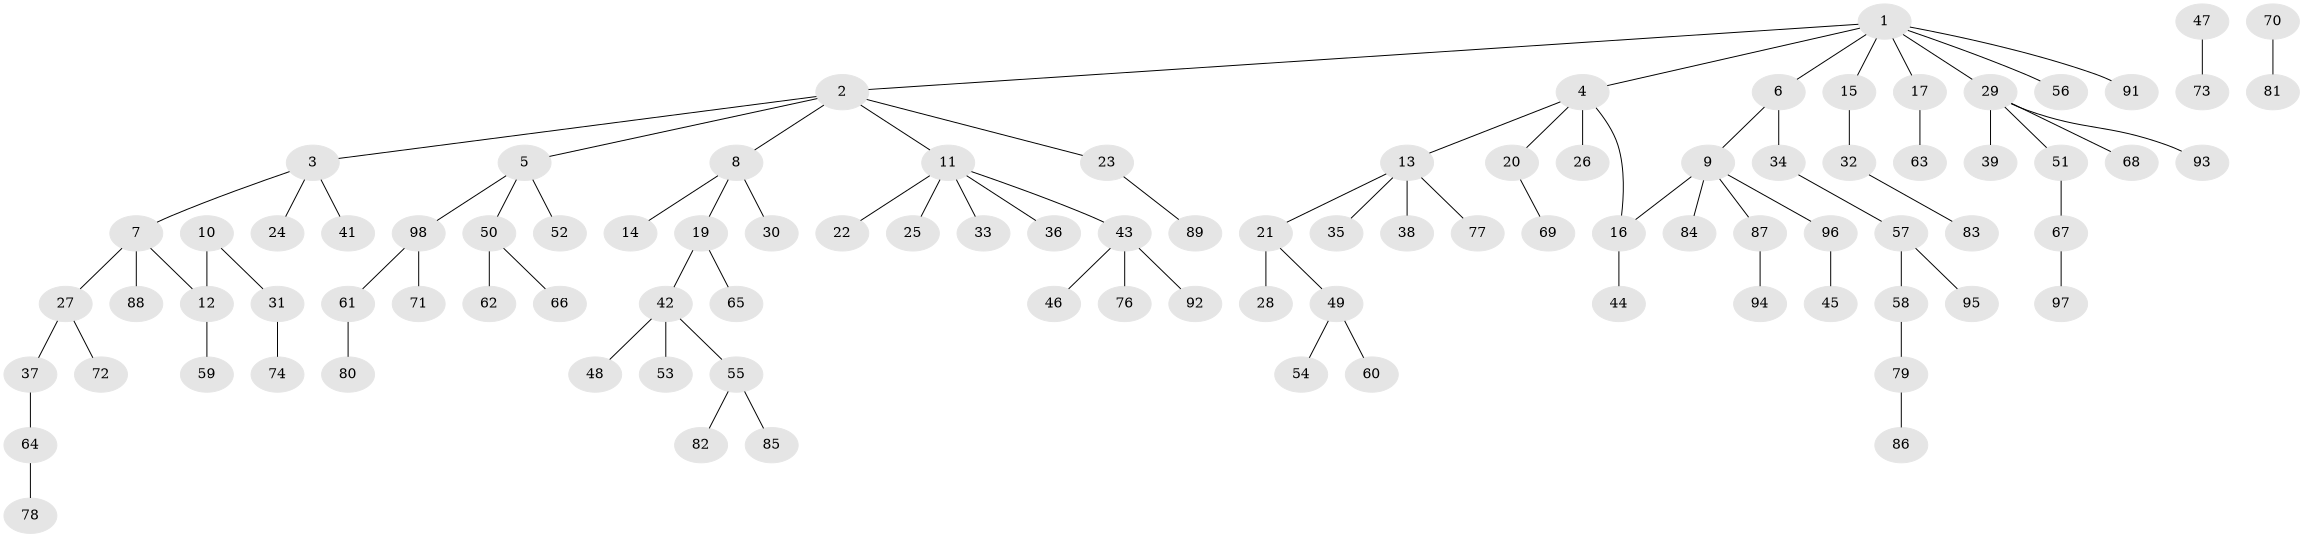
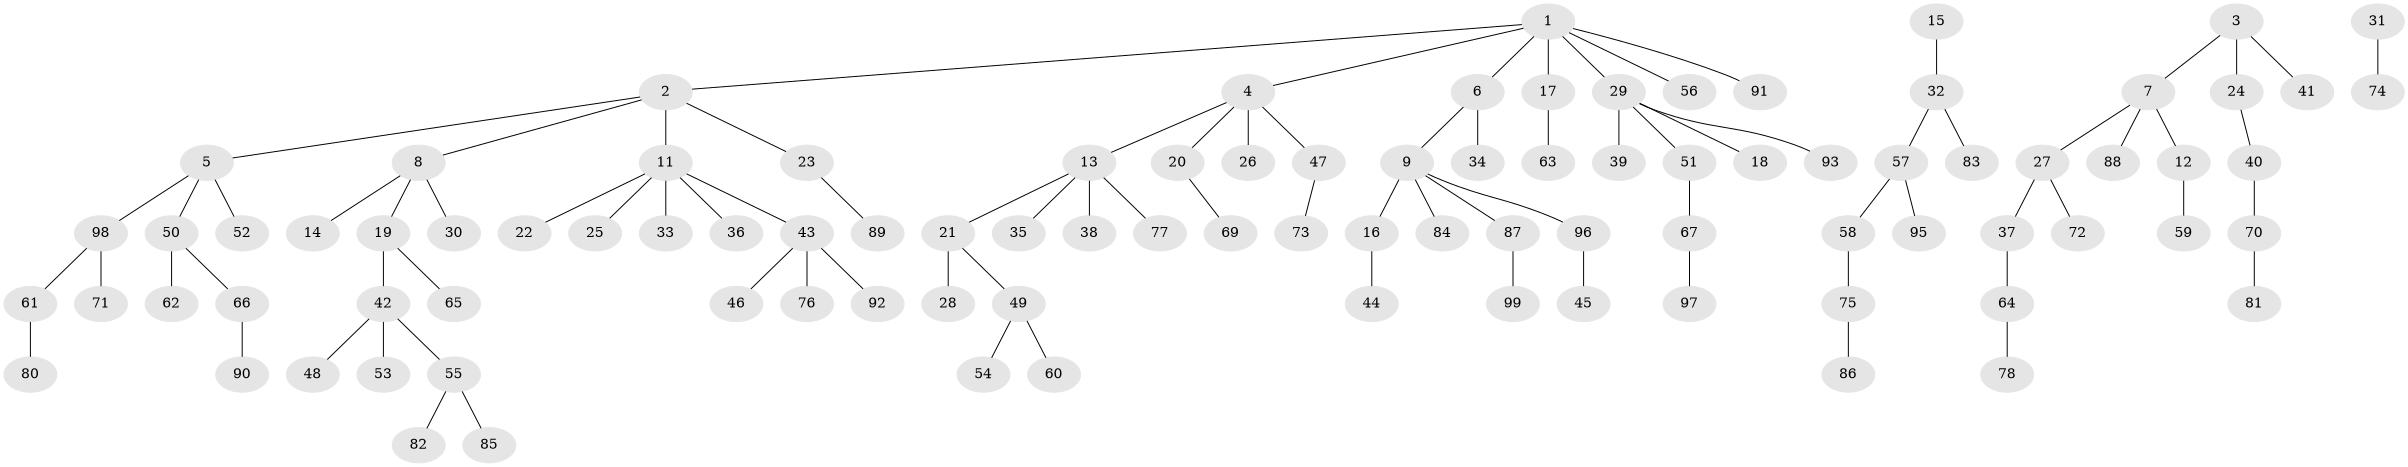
(1867, 57) -> none
(578, 127) -> none
(1621, 159) -> (1283, 127)
(2132, 163) -> (1760, 163)
none -> (2254, 163)
(1840, 198) -> (1919, 128)
(207, 233) -> none
(1760, 304) -> (1513, 304)
none -> (242, 375)
(1901, 375) -> (1848, 304)
